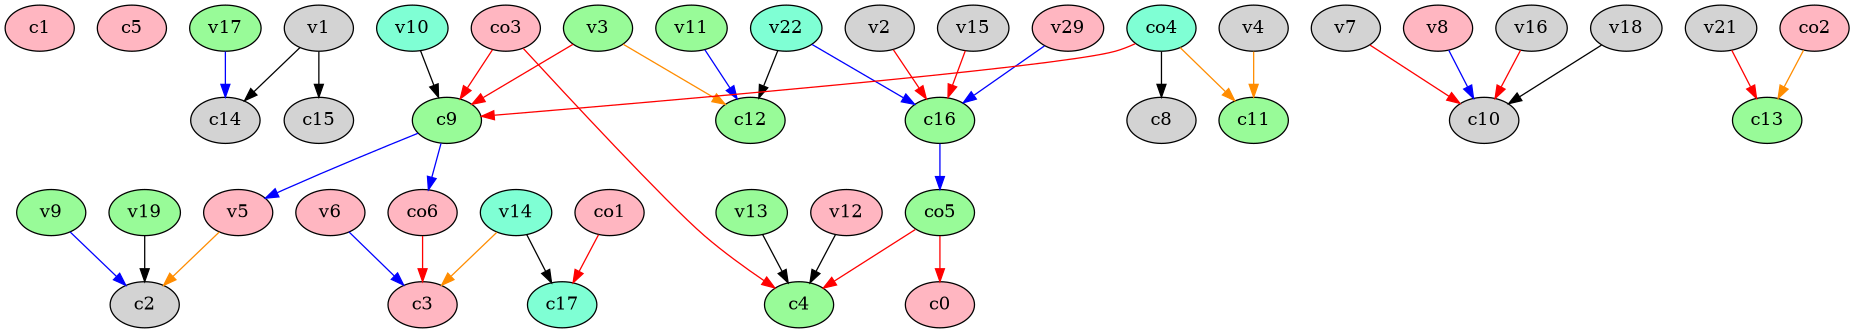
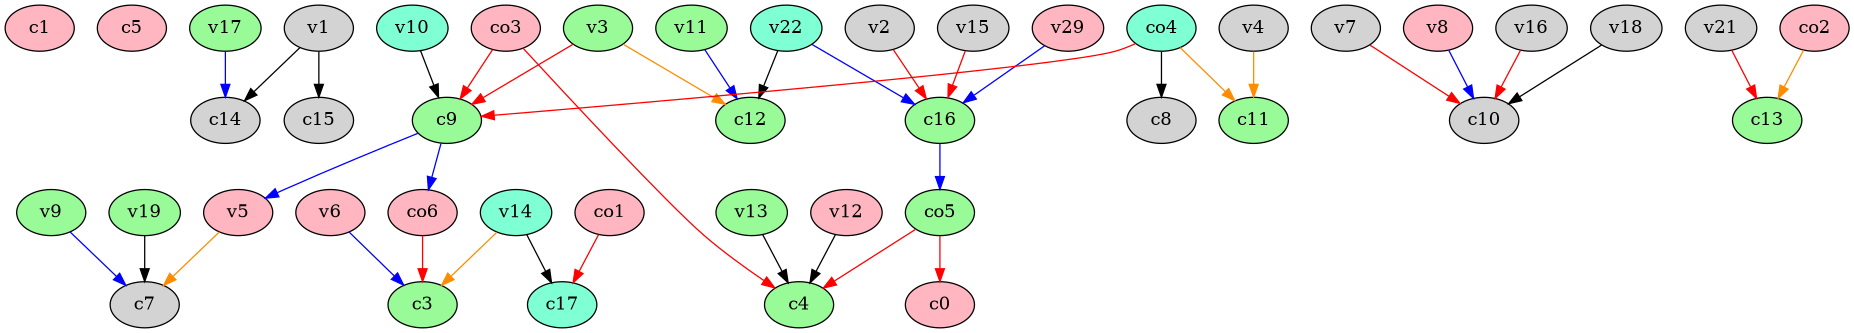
(145, 305) -> (145, 305)
(423, 305) -> (423, 305)
